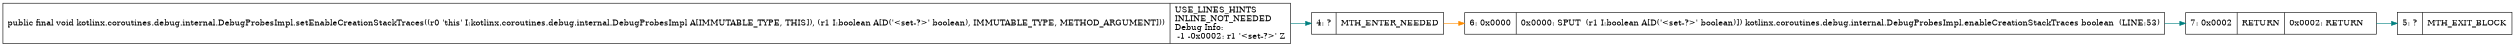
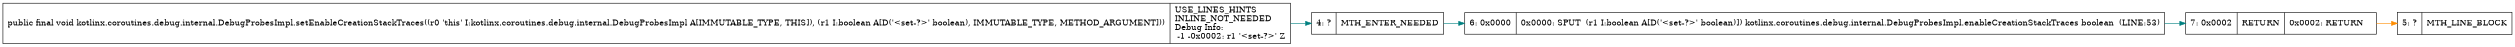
(1451, 23) -> (1451, 23)
(2384, 23) -> (2384, 23)
(2467, 23) -> (2467, 23)
